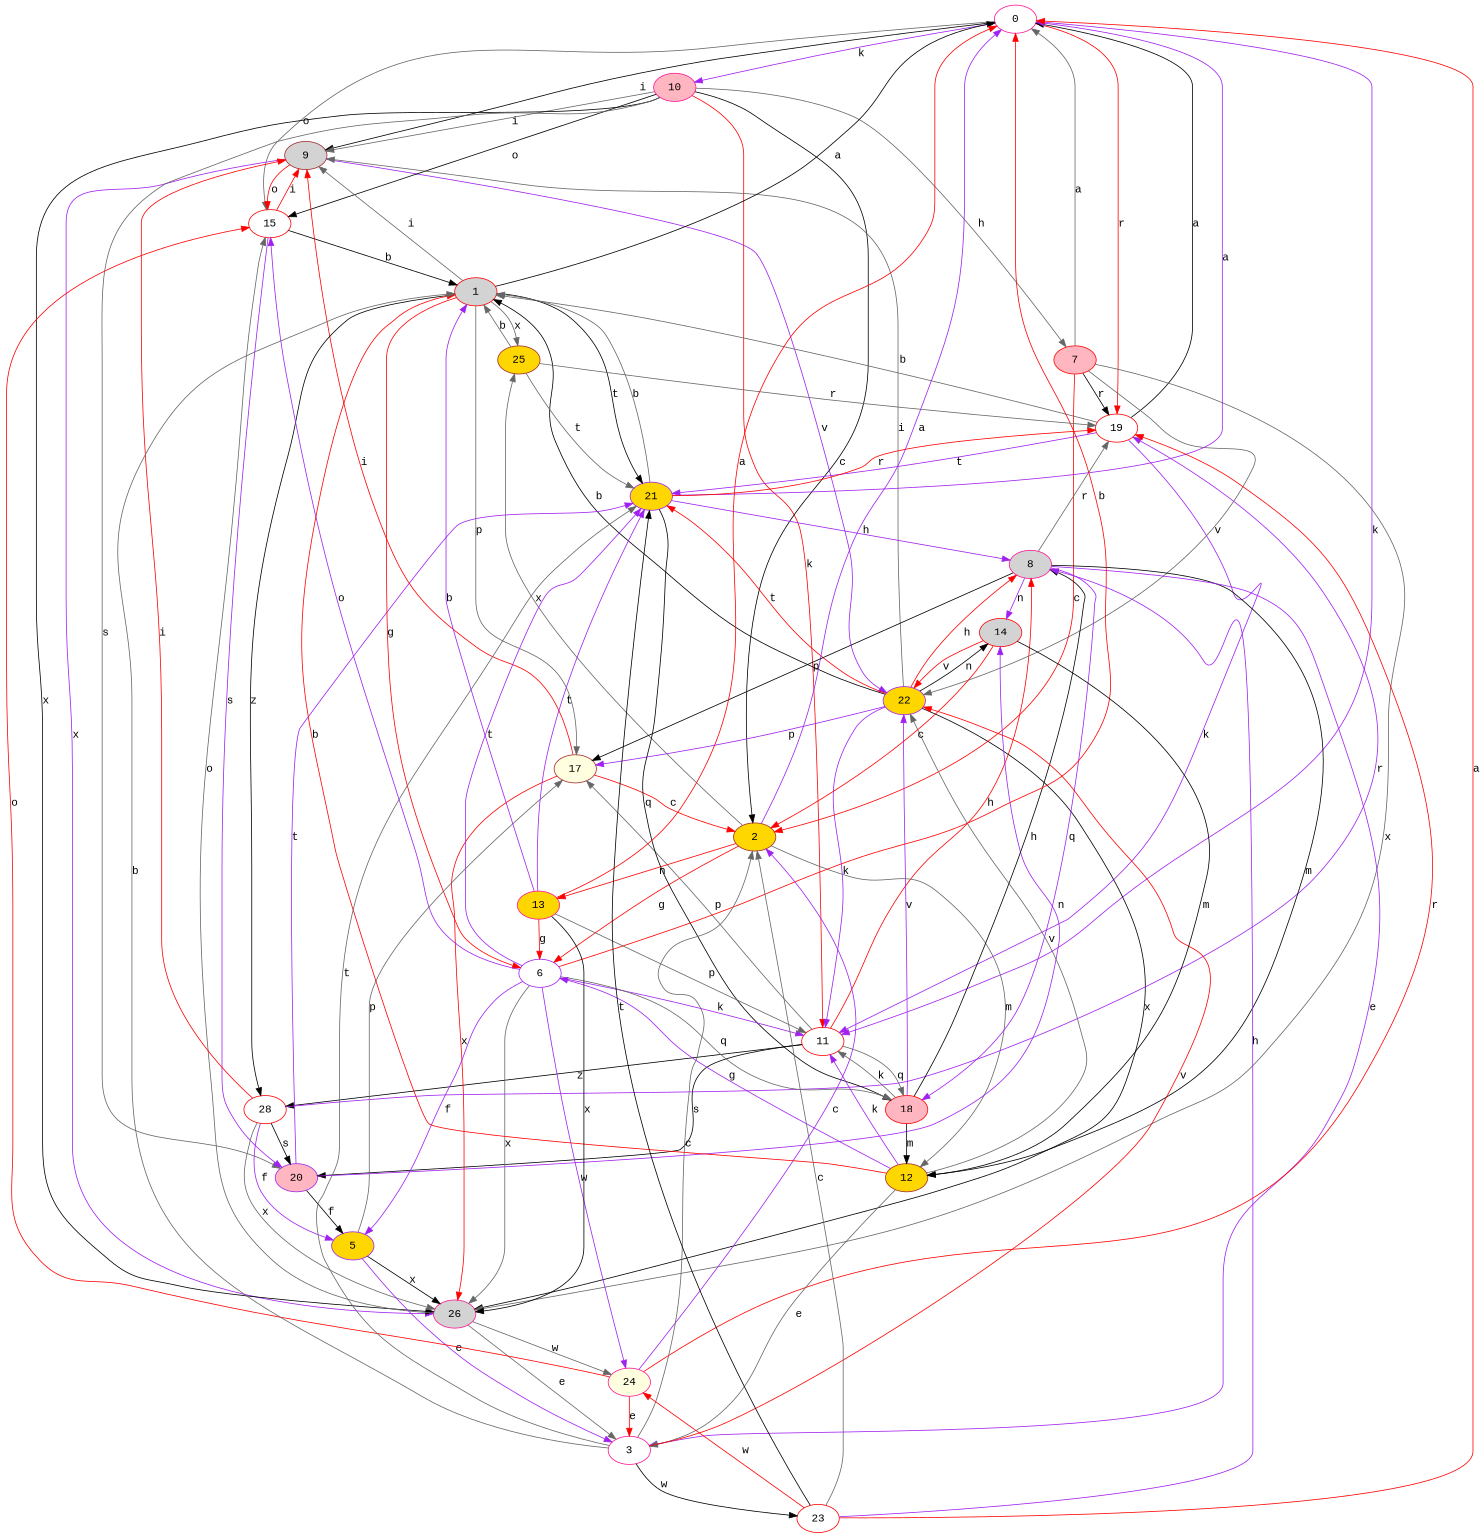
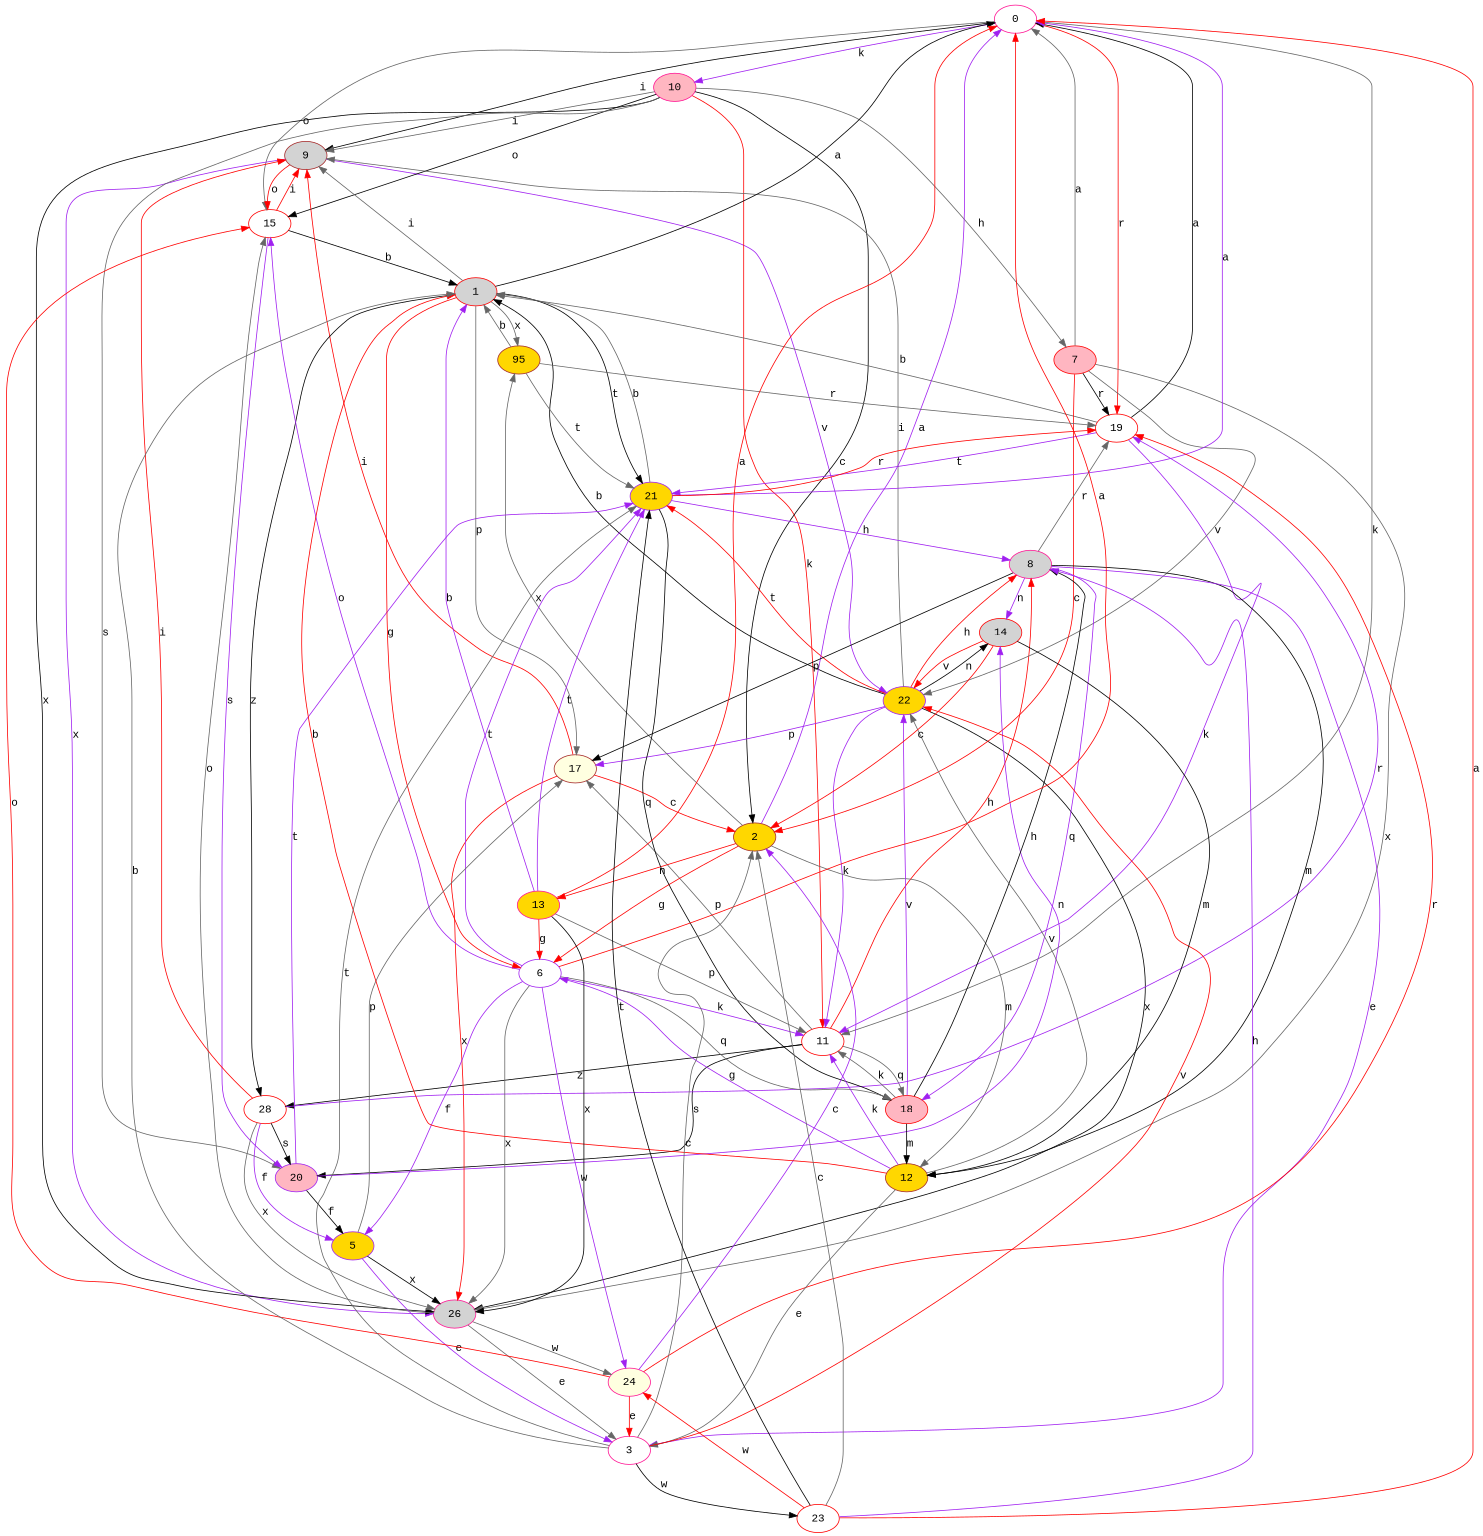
(519, 360) -> (519, 360)
(1102, 496) -> (1102, 496)
(1372, 529) -> (1372, 529)
